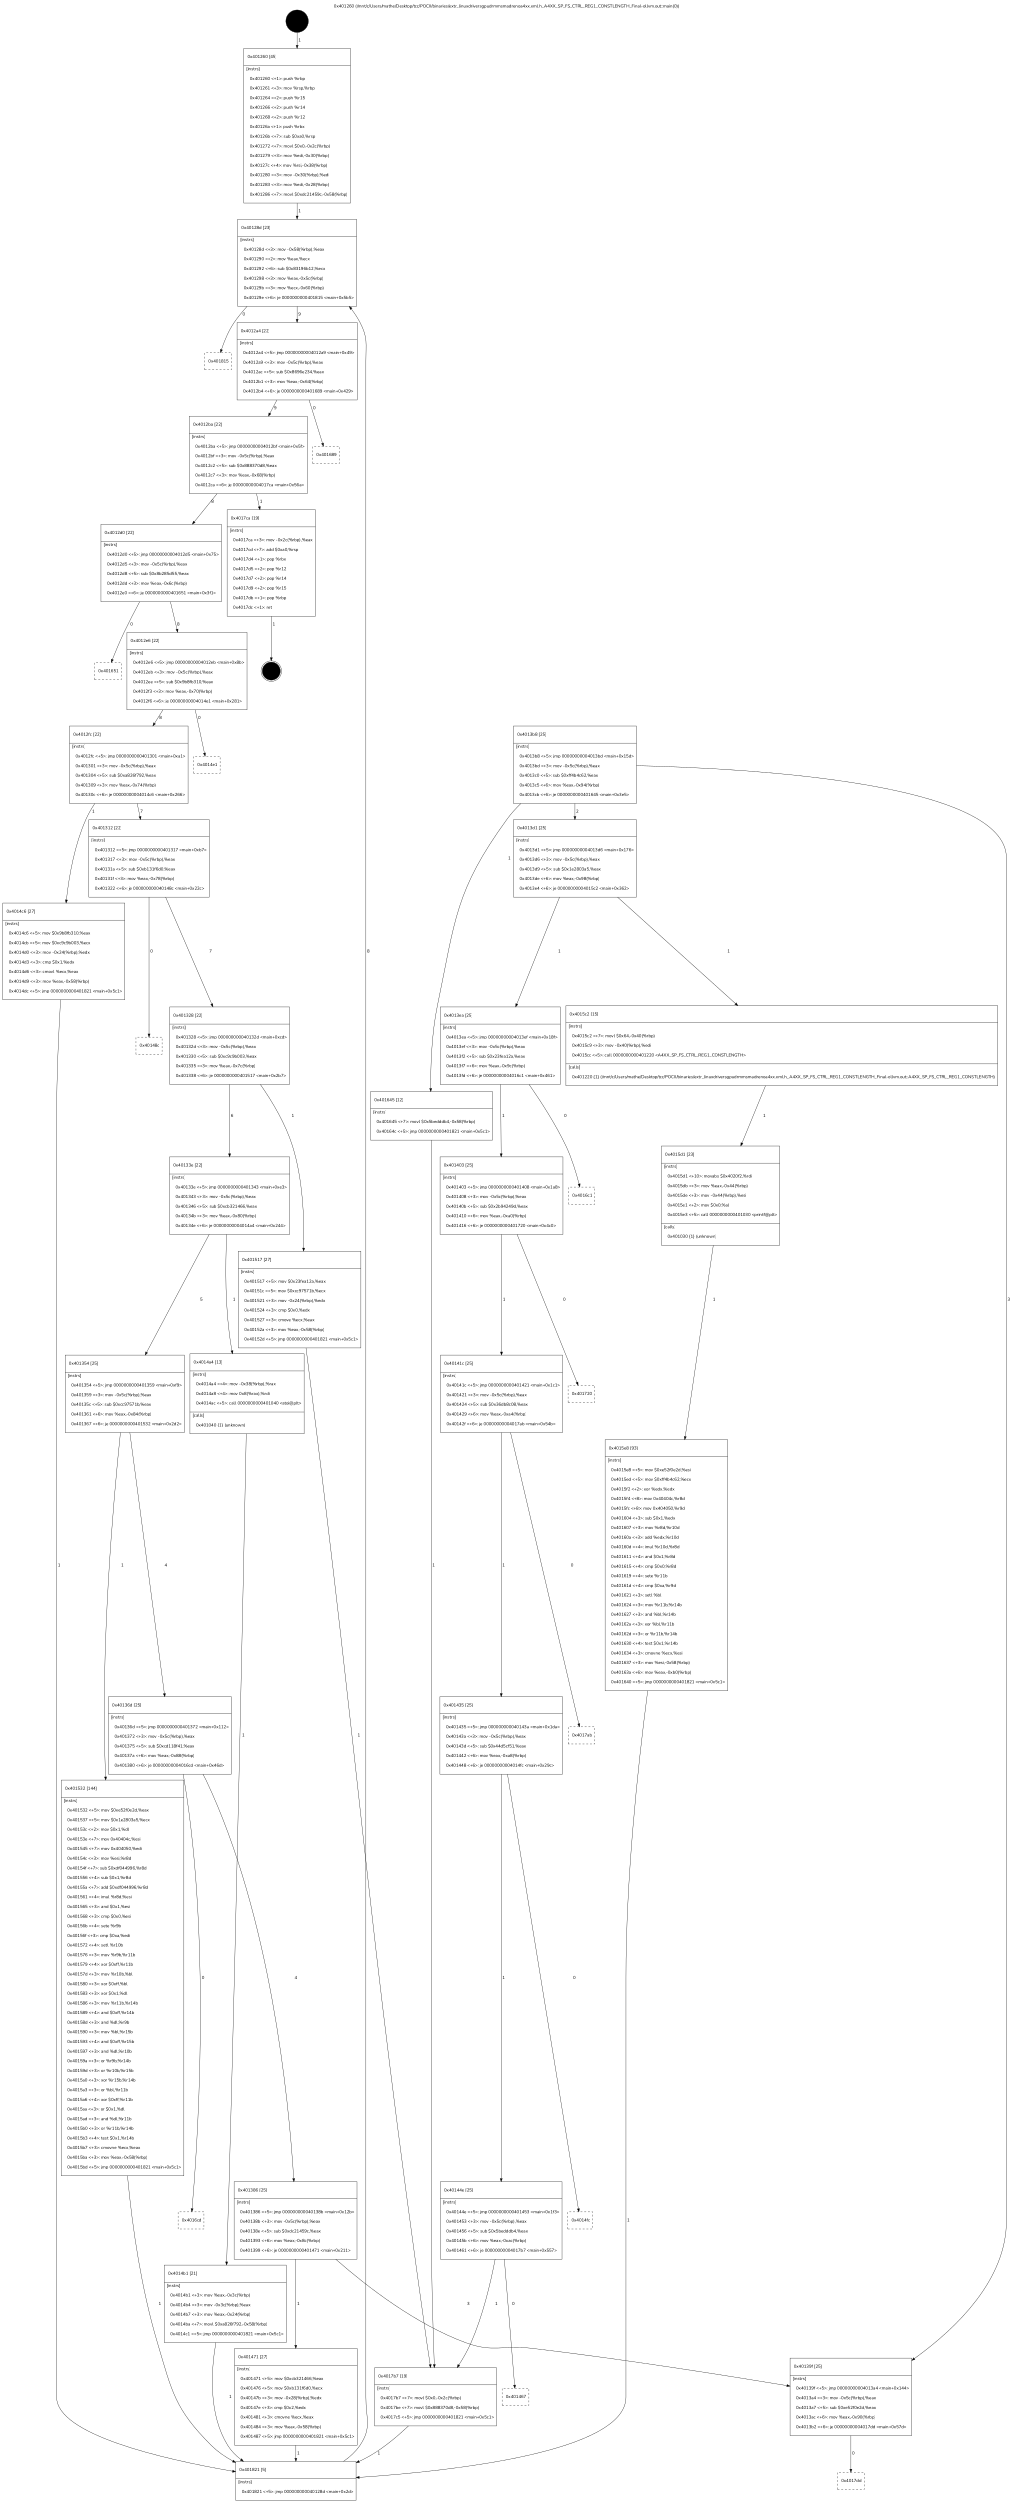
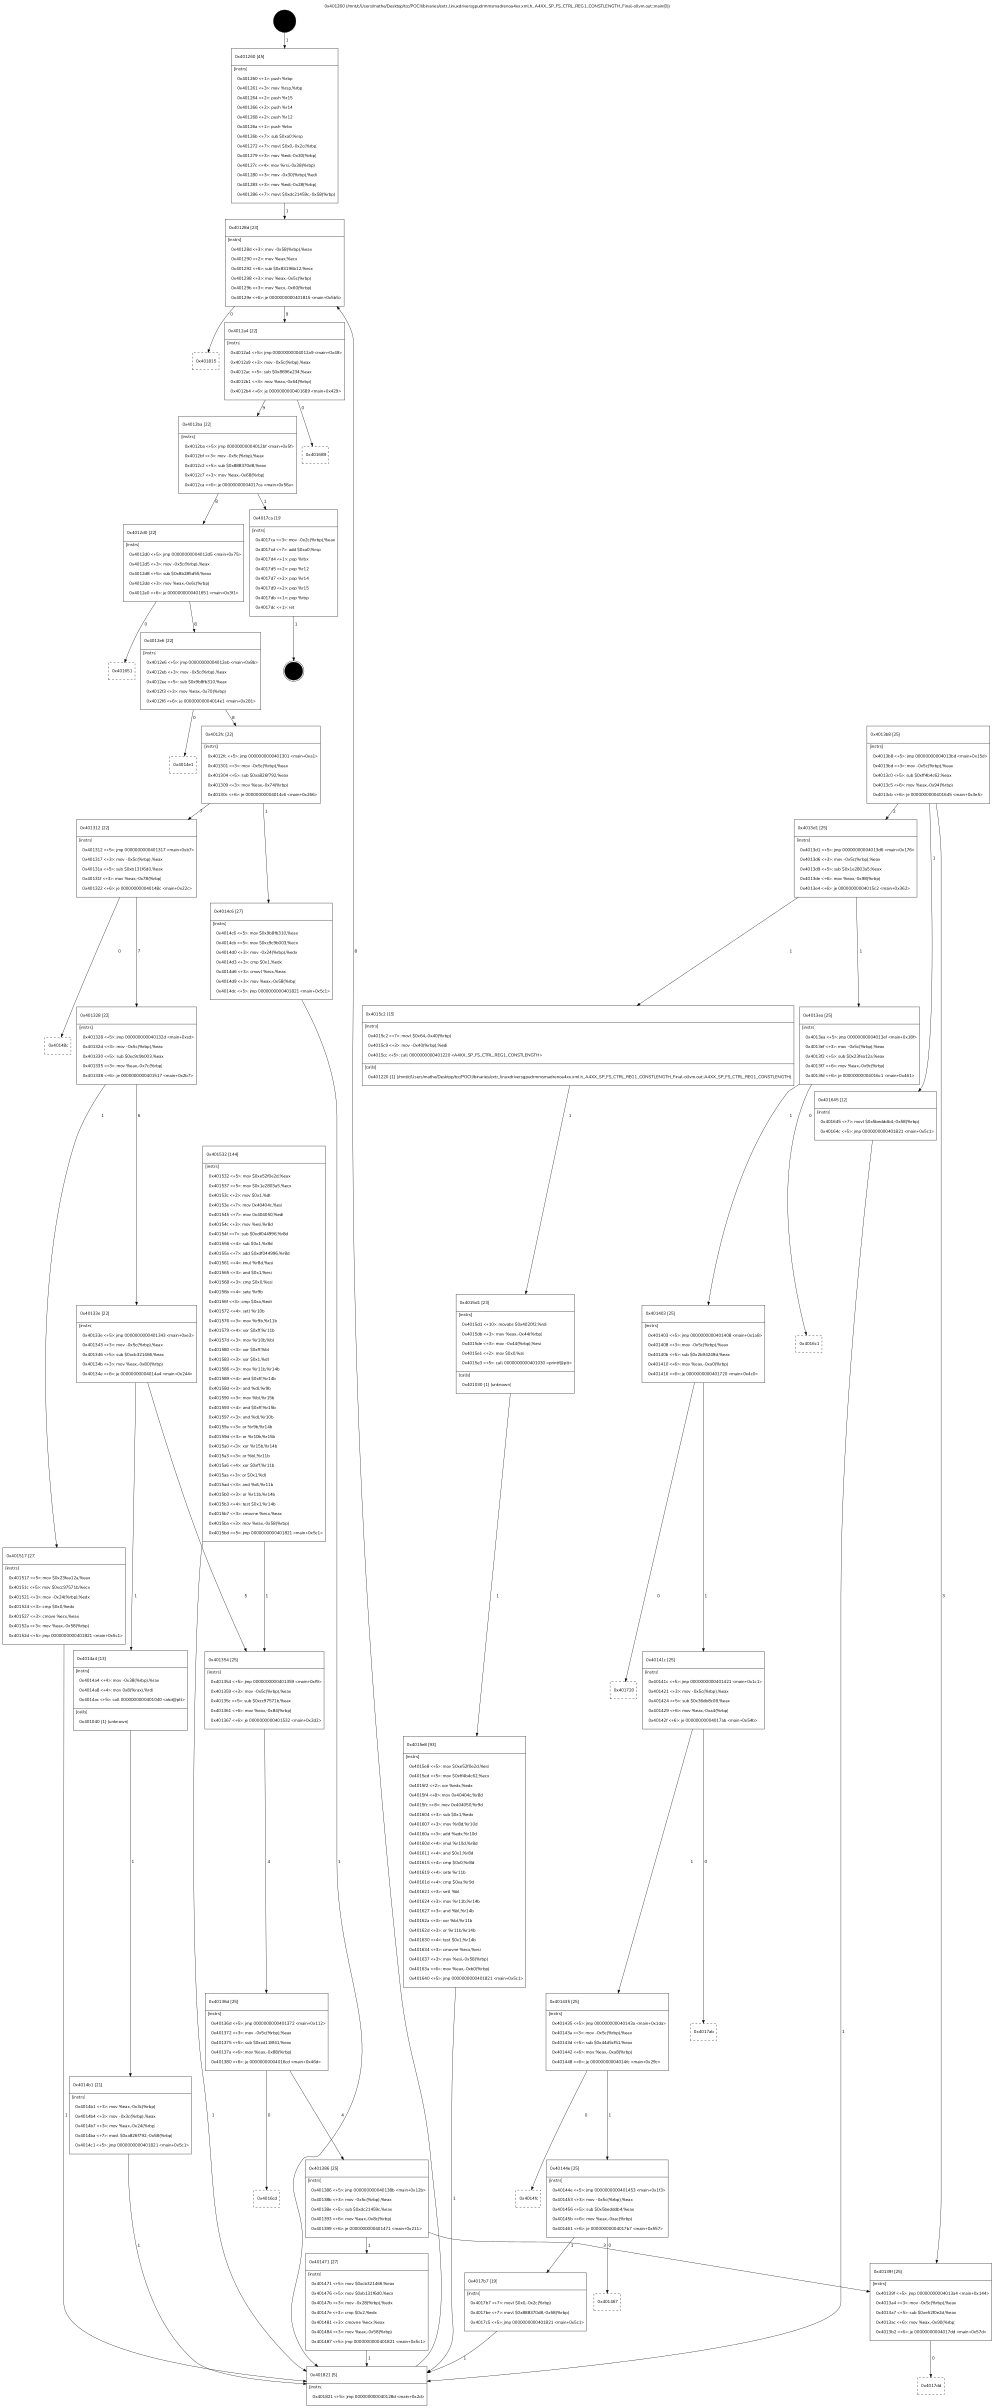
(107, 1604) -> (264, 1595)
(431, 1752) -> (841, 1933)
(363, 1831) -> (64, 2105)
